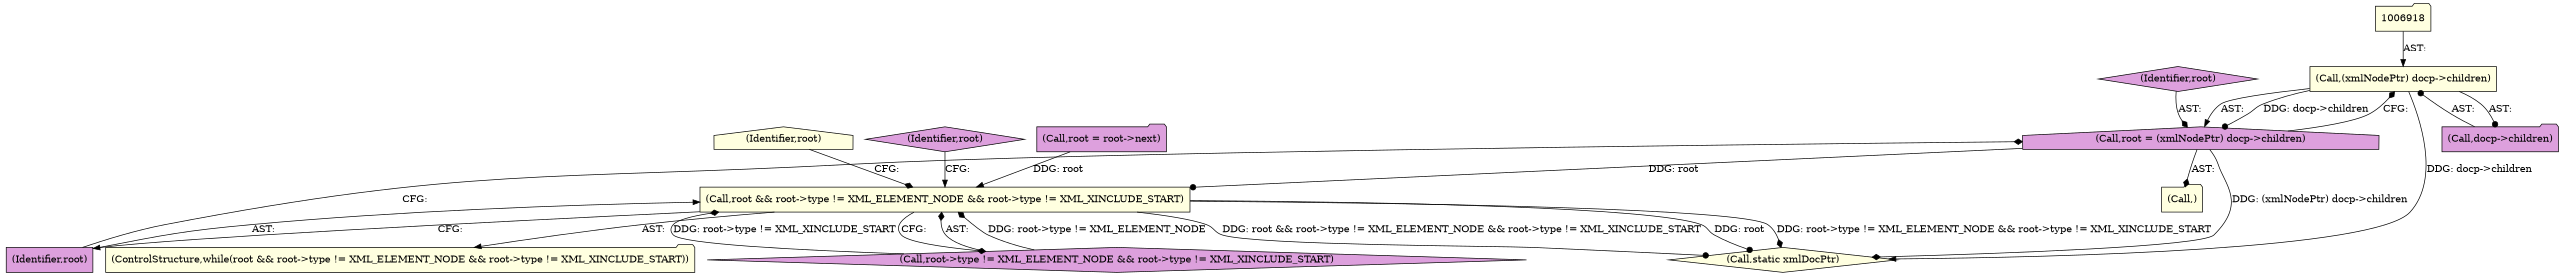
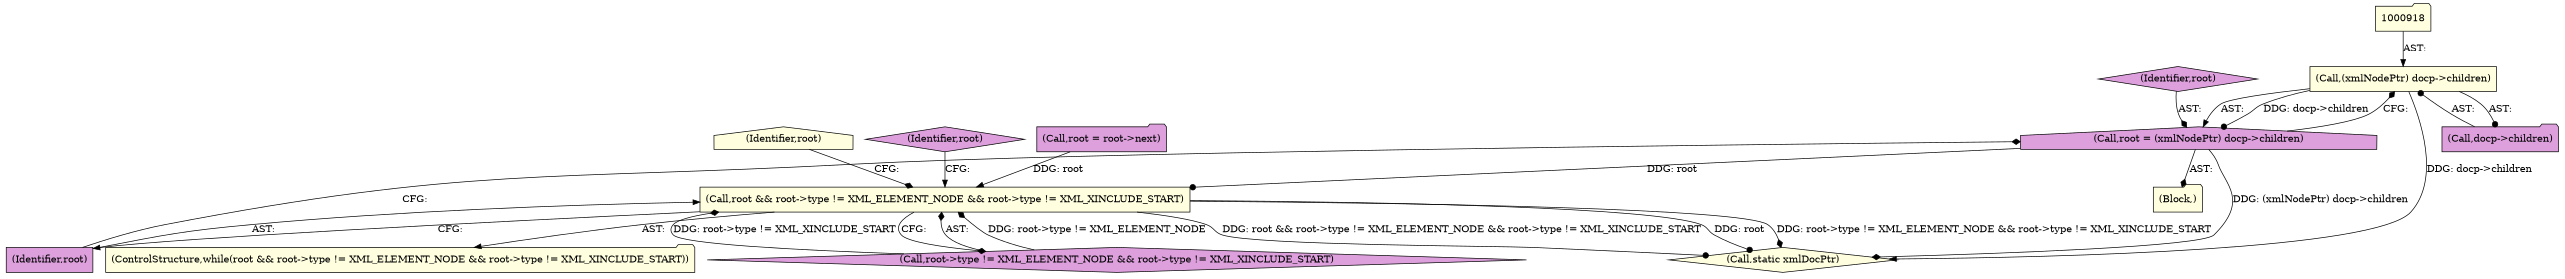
(2403, 19) -> (2403, 19)
(2182, 200) -> (2178, 200)
